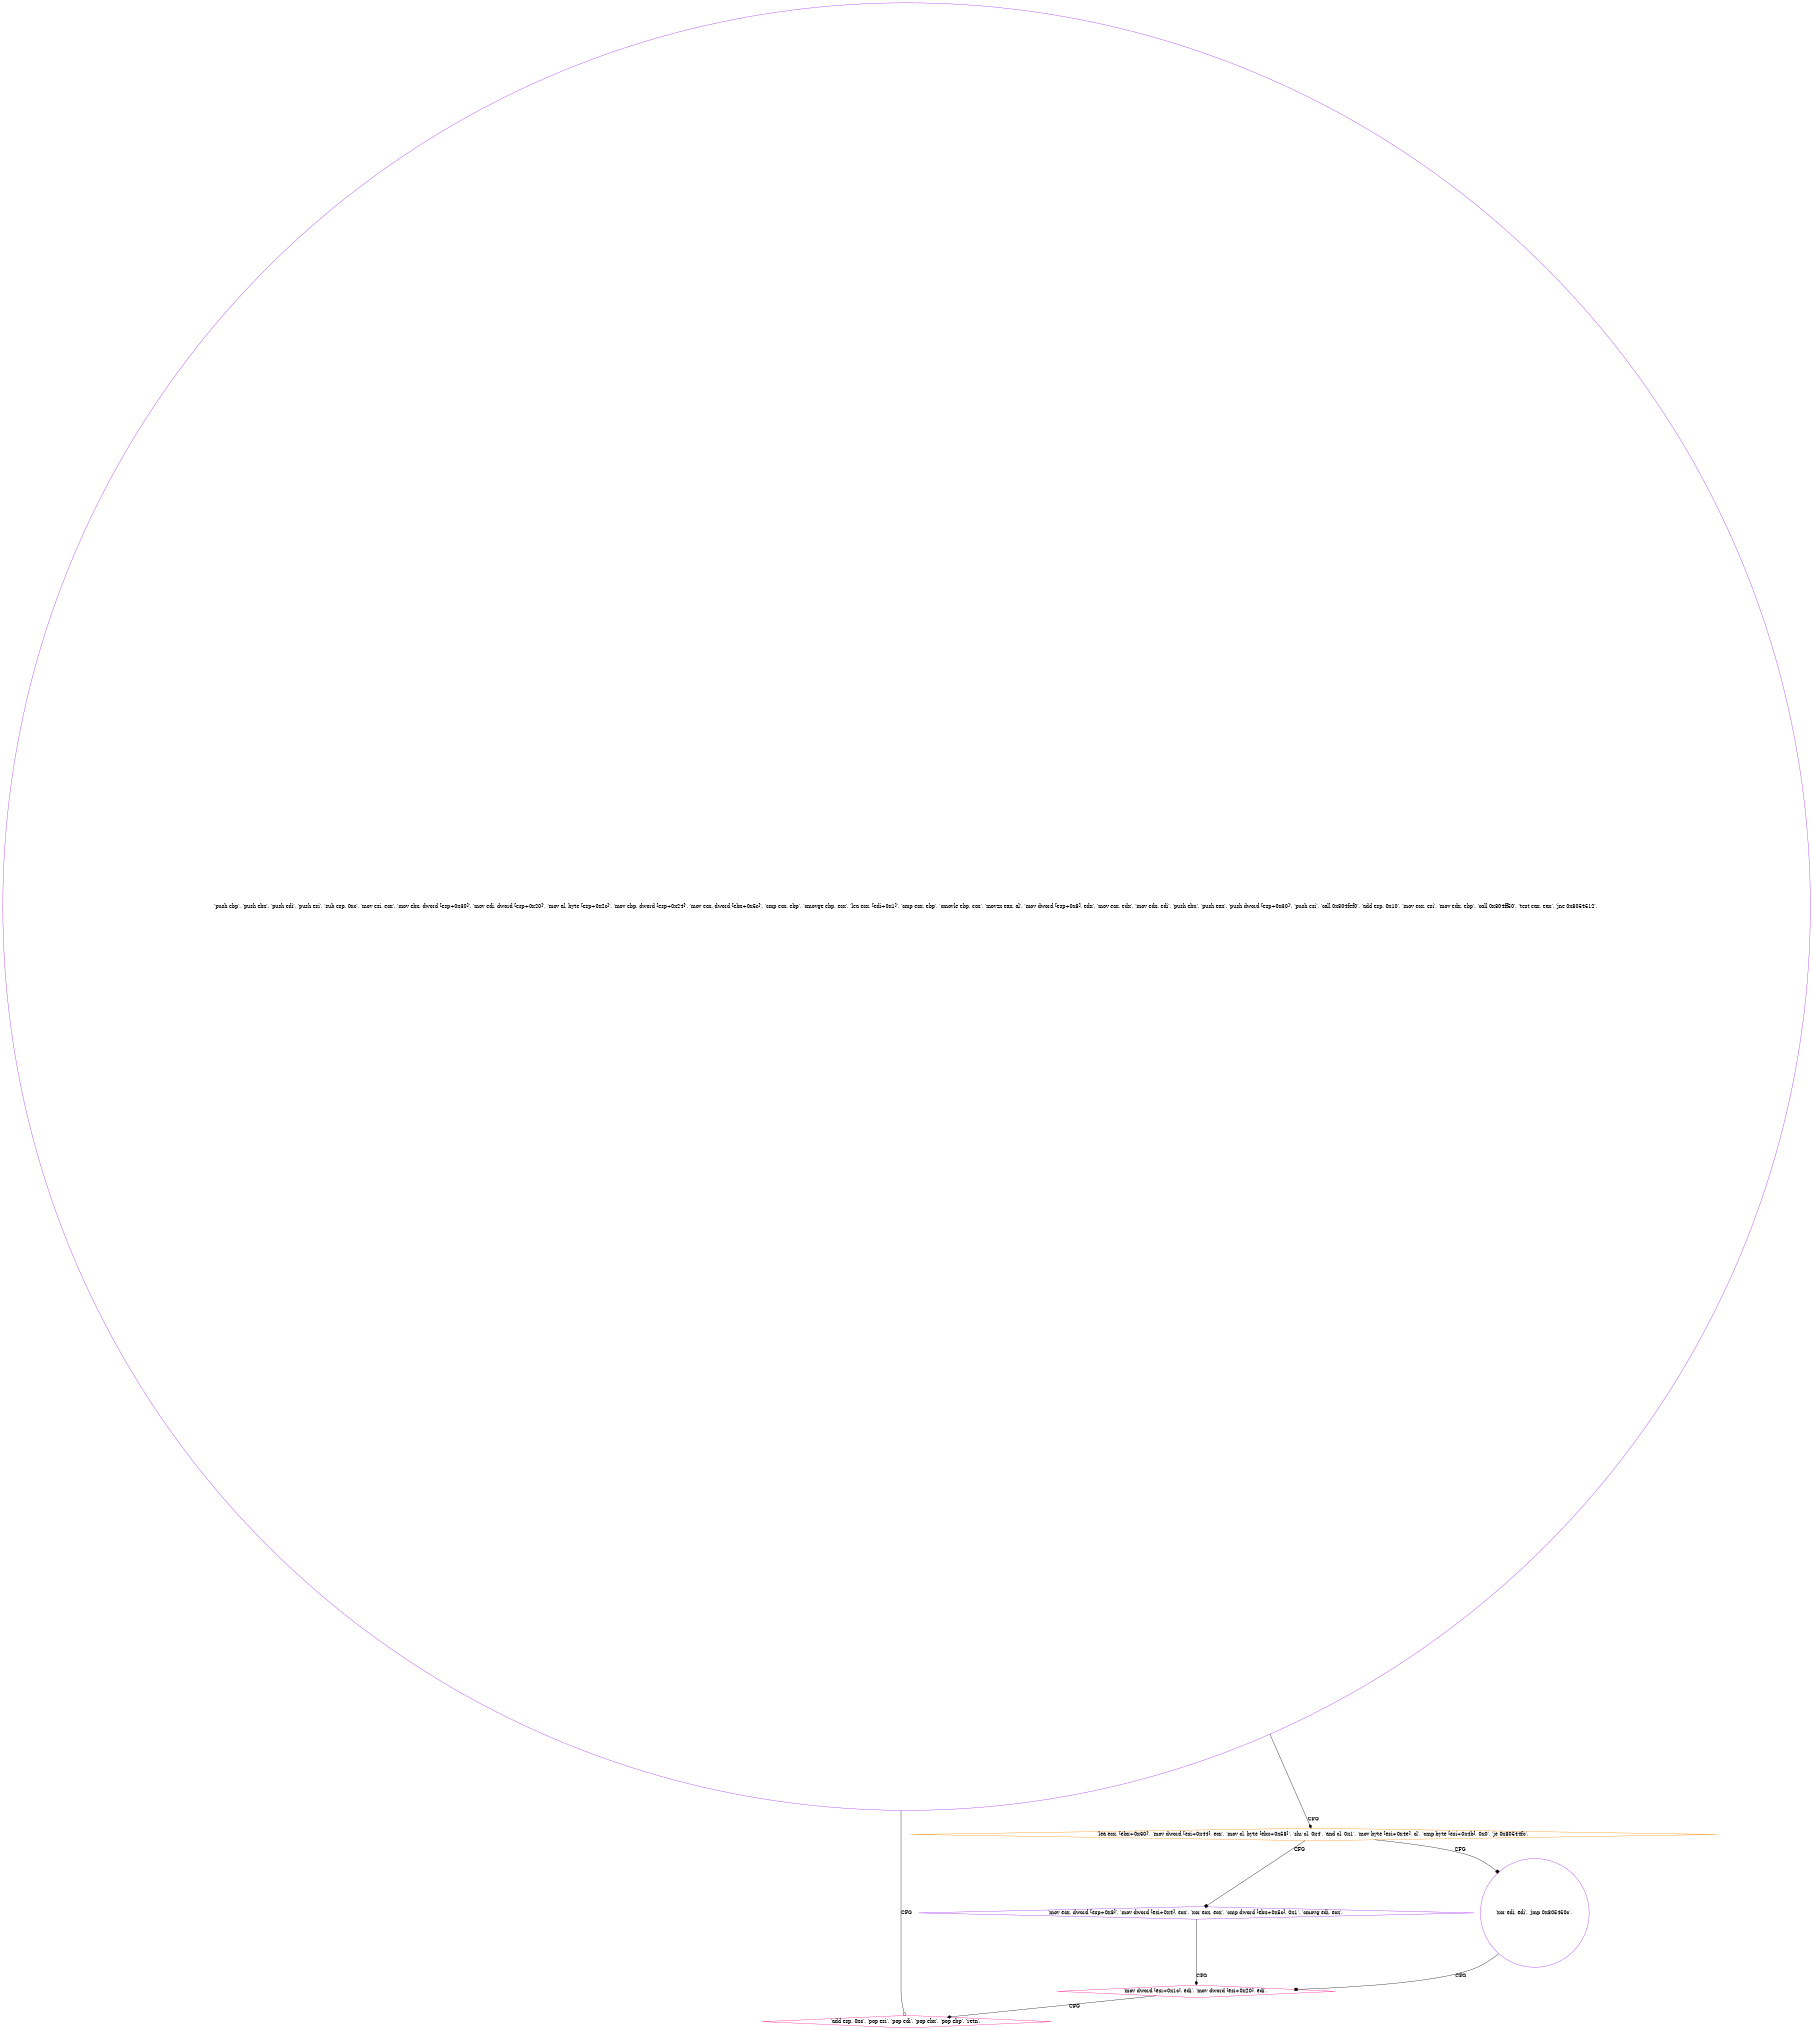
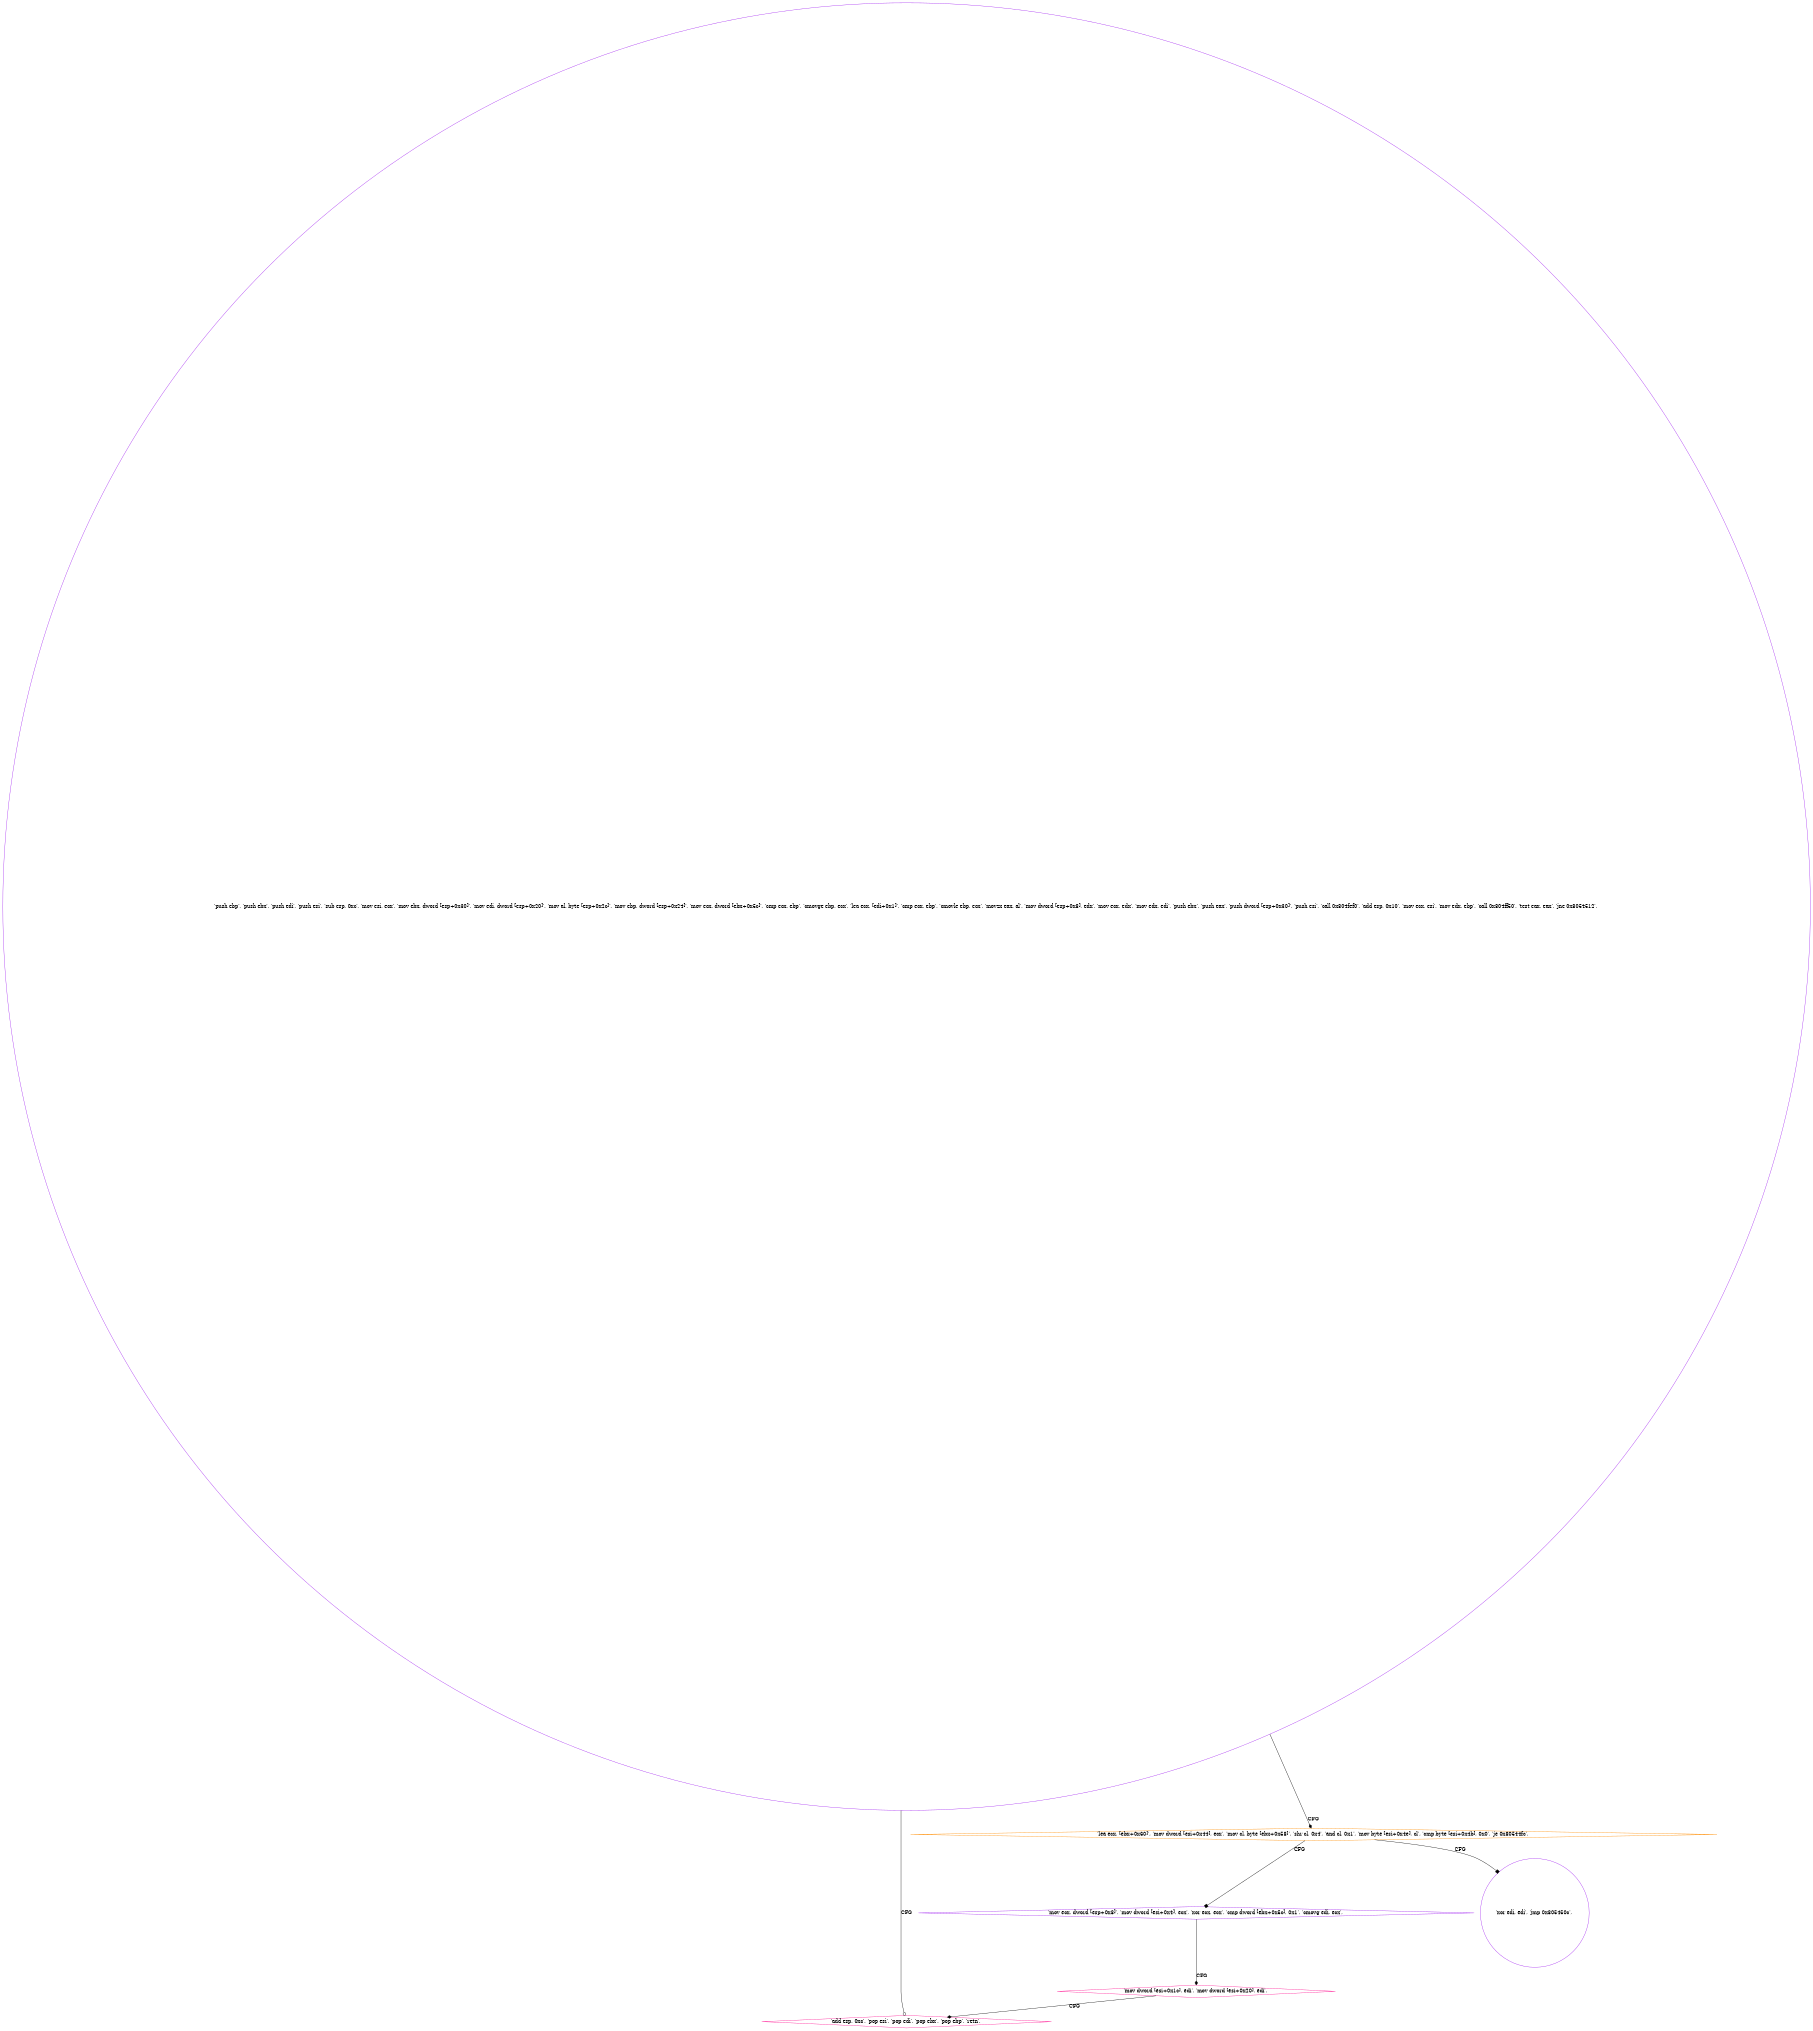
(1401, 1983) -> none
